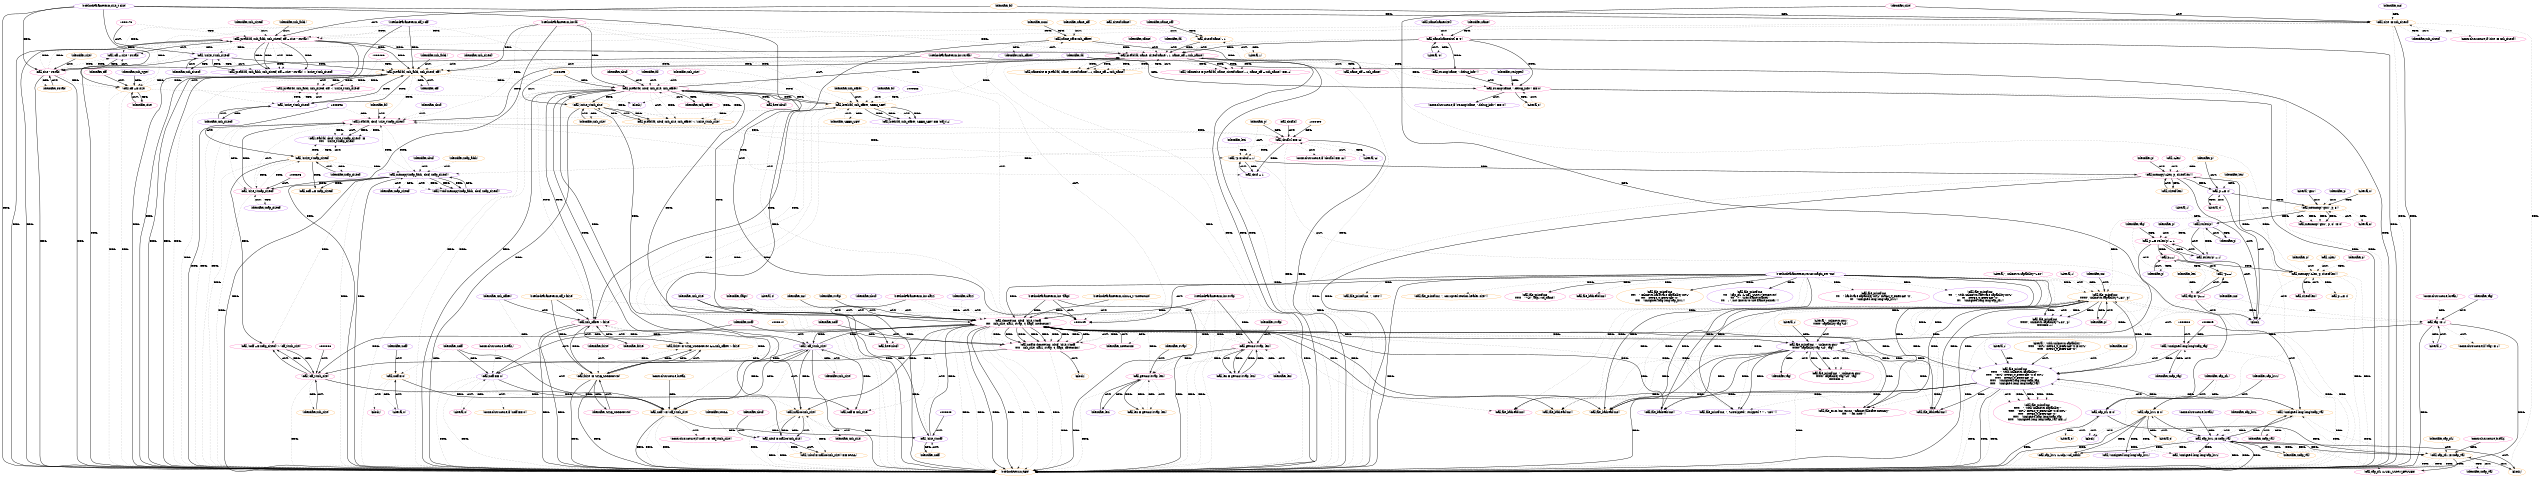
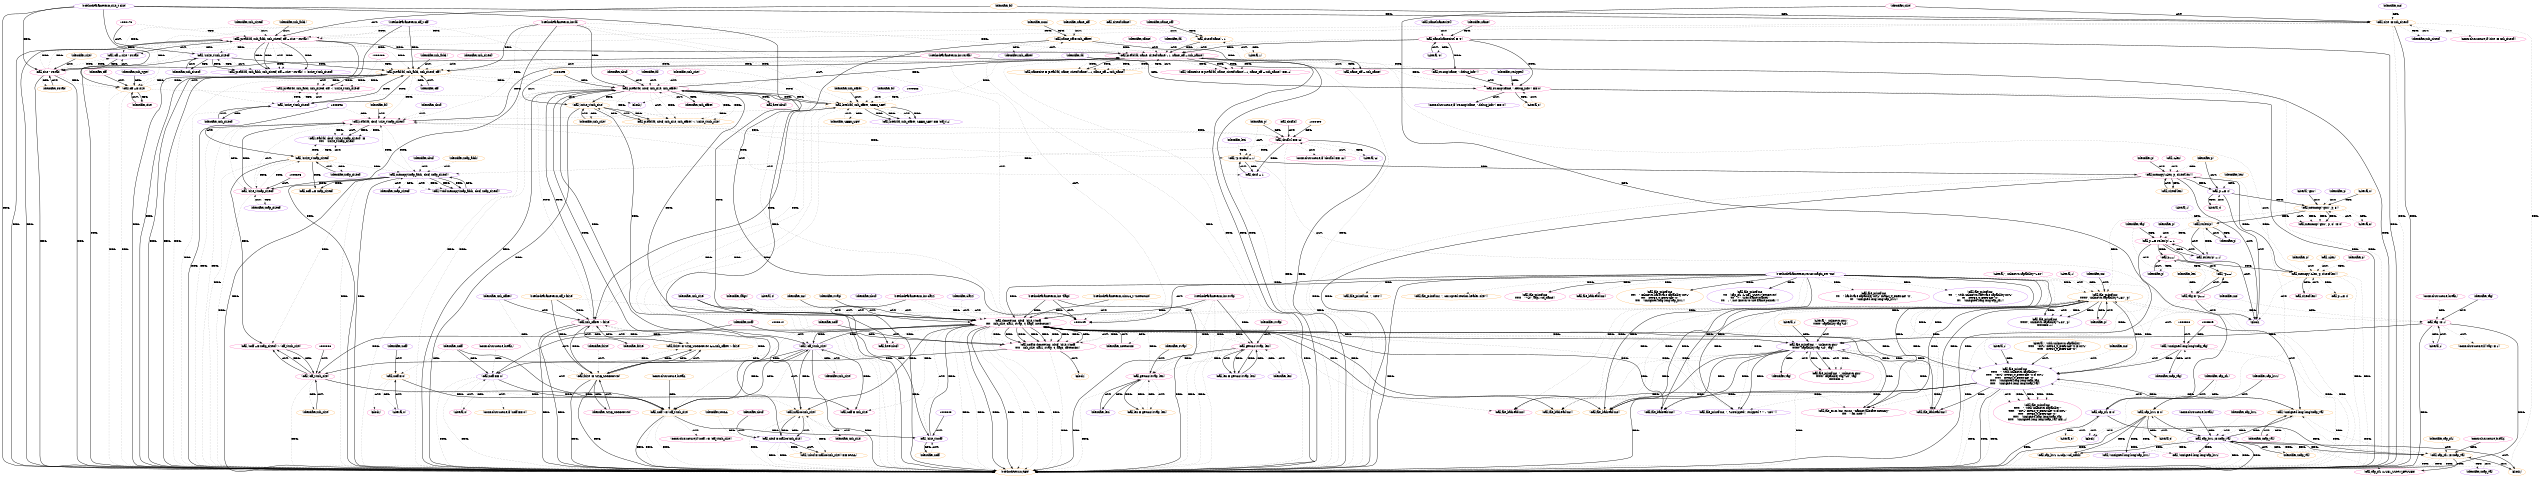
(359, 45) -> (359, 45)
(2203, 225) -> (2203, 225)
